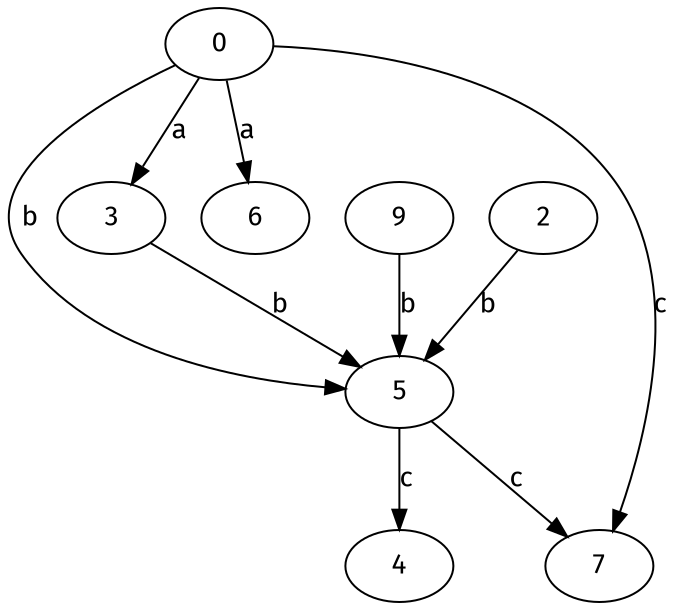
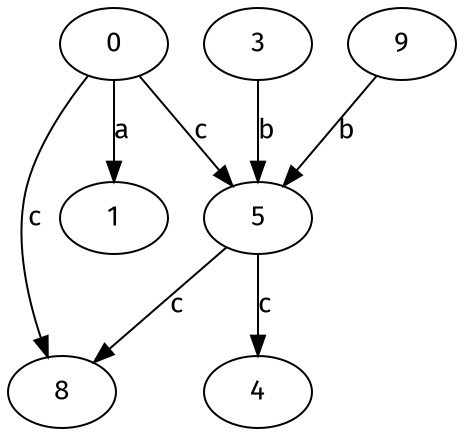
(171, 122) -> none
(30, 218) -> (201, 131)
(255, 218) -> (114, 218)
(543, 218) -> none
(599, 566) -> (62, 392)
